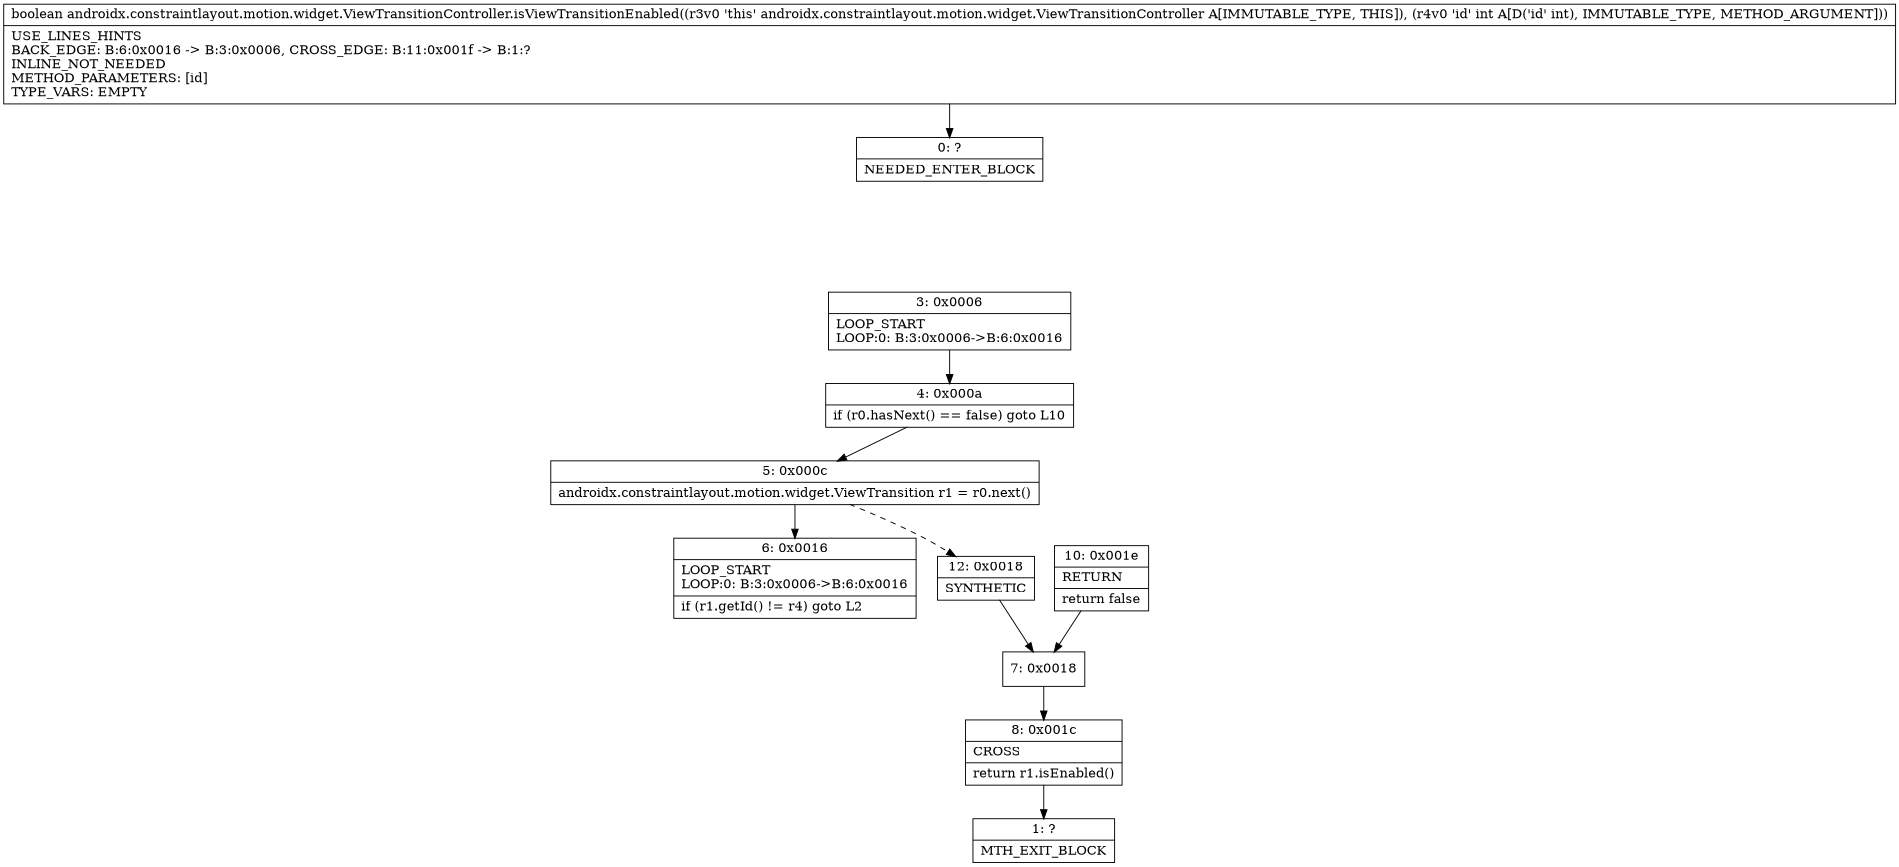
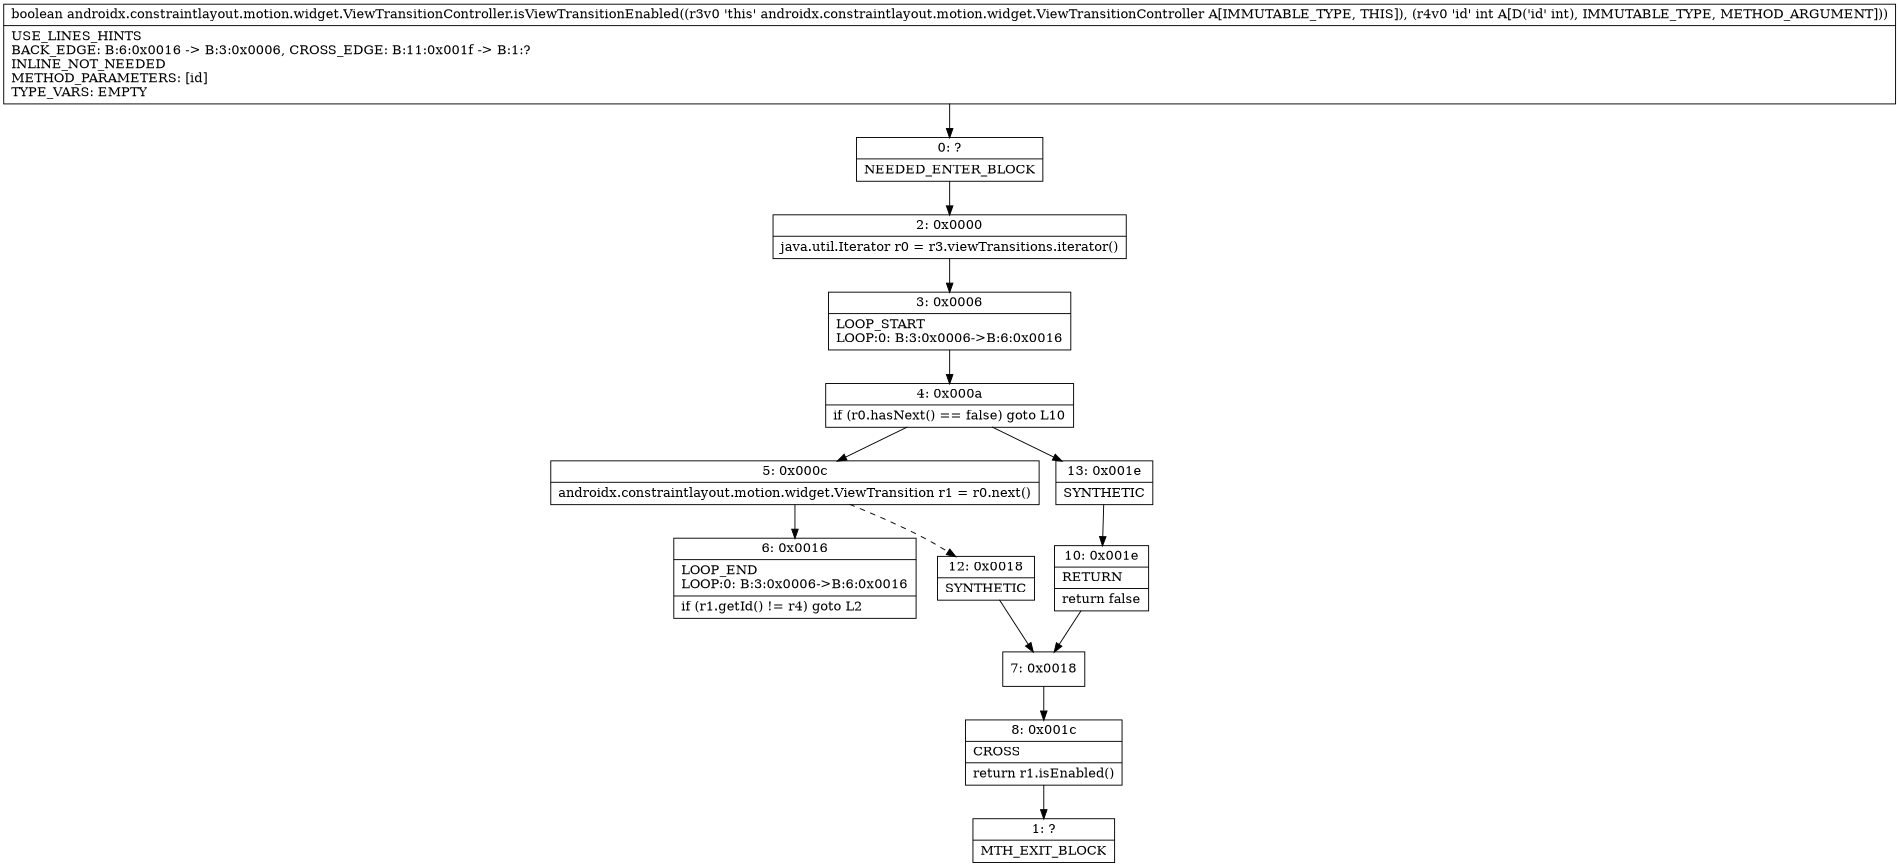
none -> (950, 237)
none -> (1104, 483)
(726, 570) -> (719, 570)
